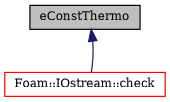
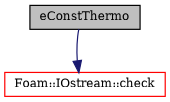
(93, 57) -> (77, 45)
